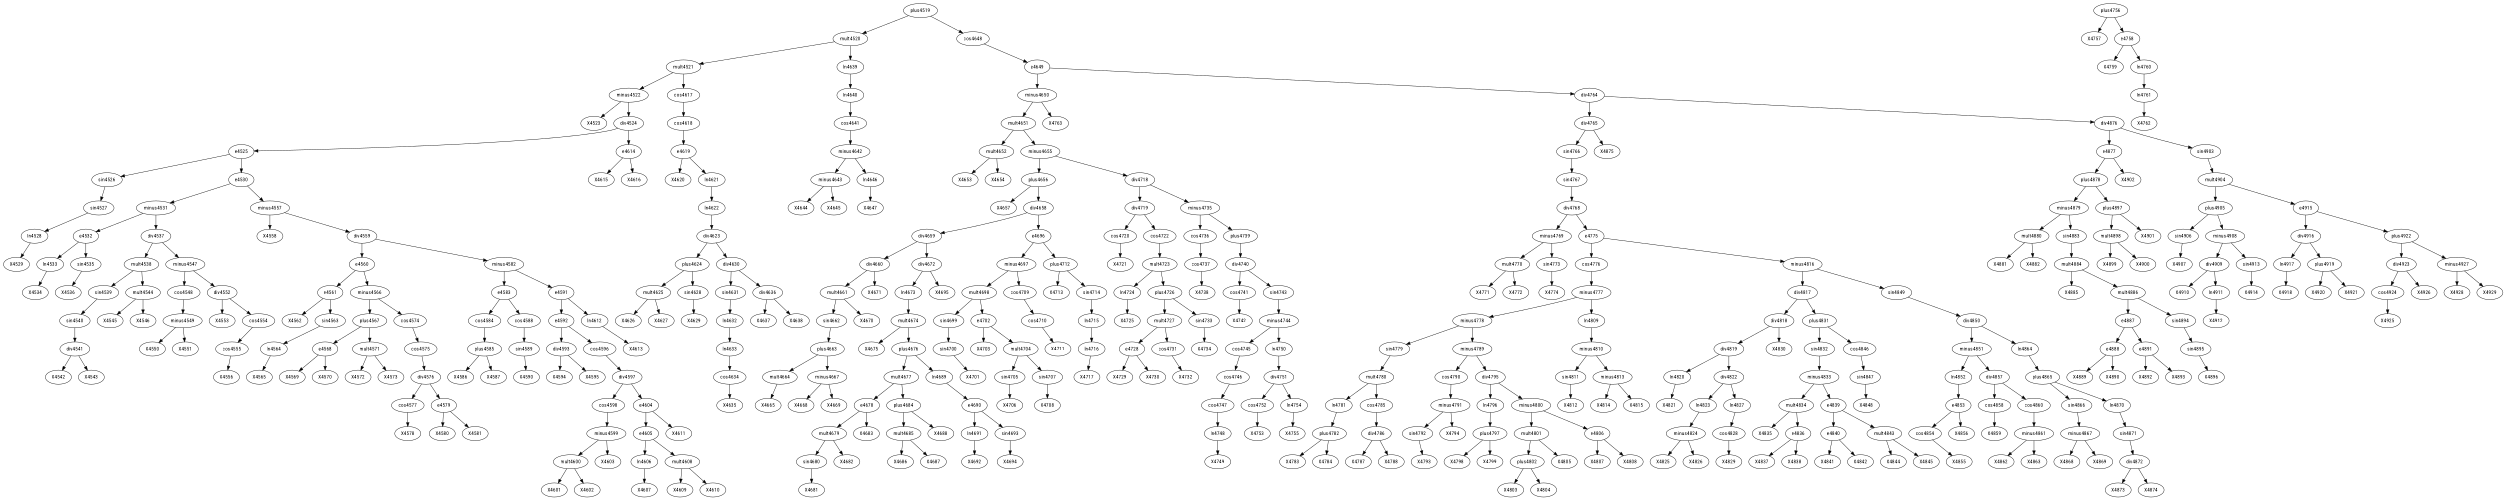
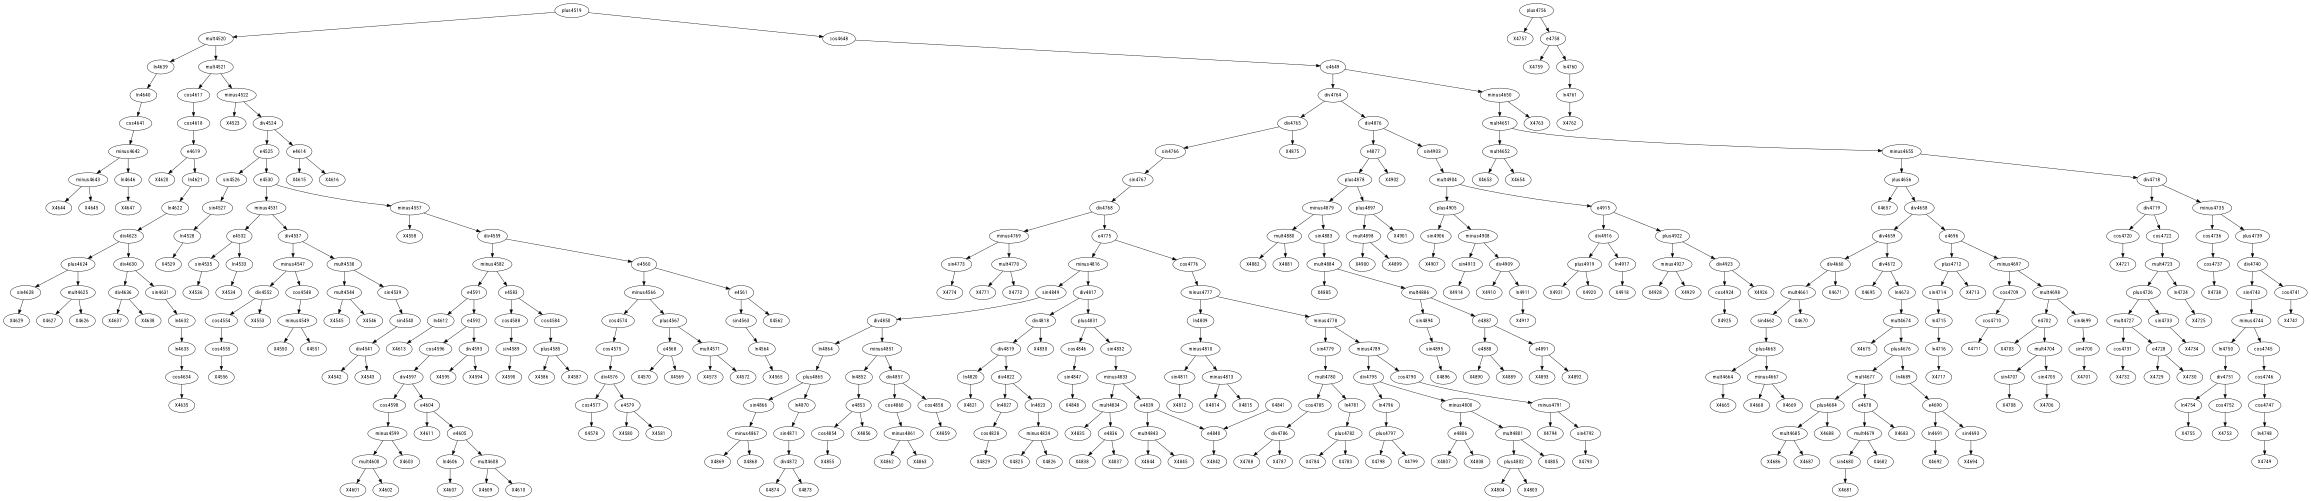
(1831, 446) -> (1248, 419)
